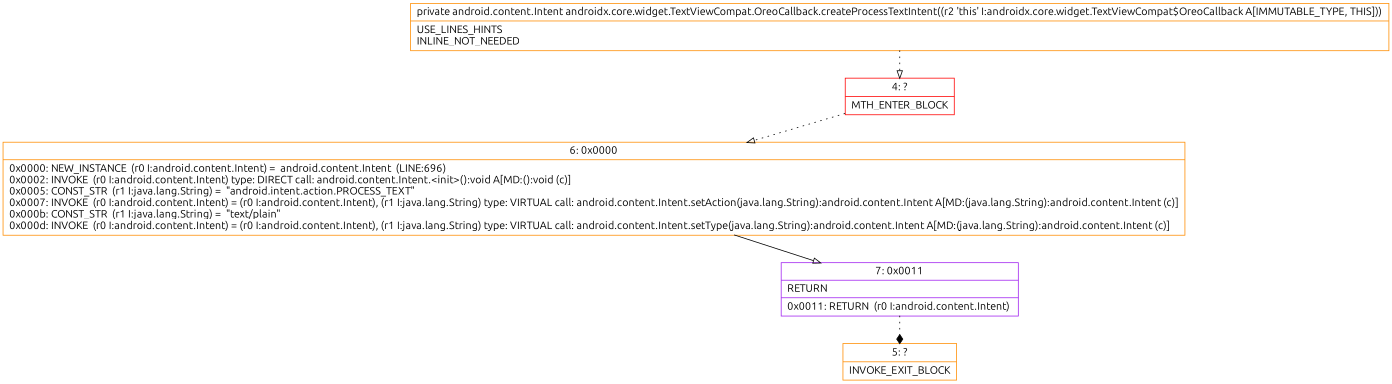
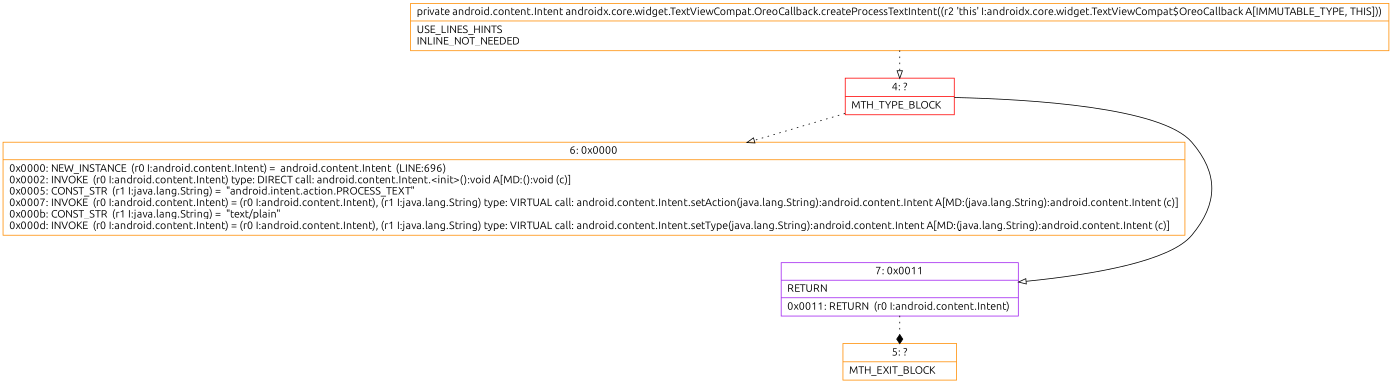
(900, 105) -> (896, 105)
(774, 248) -> (1201, 155)
(900, 371) -> (893, 371)
